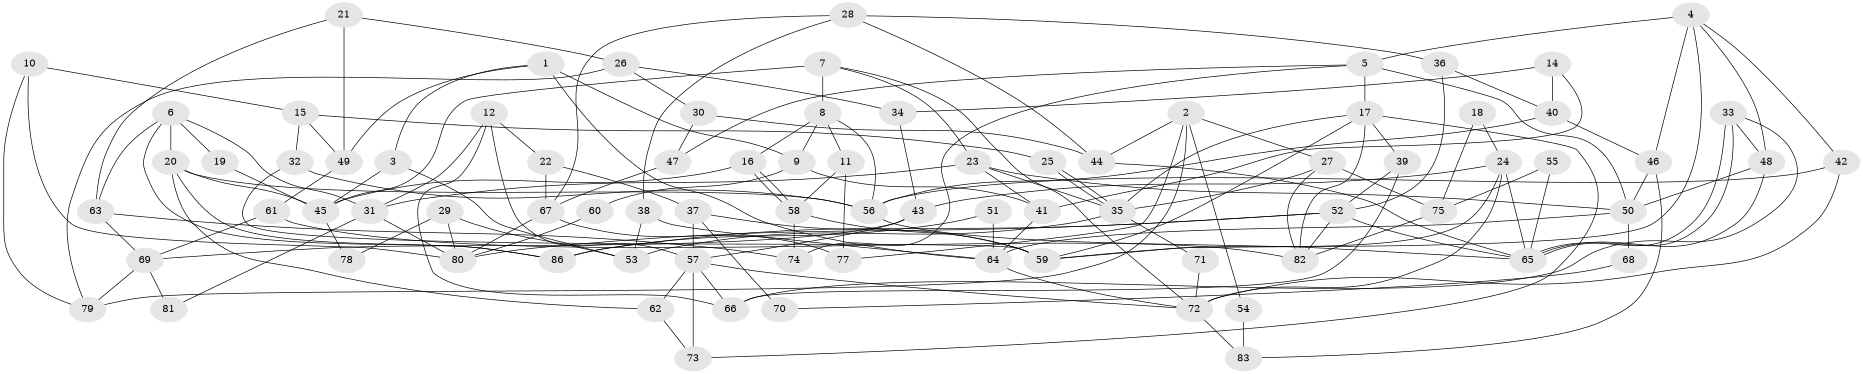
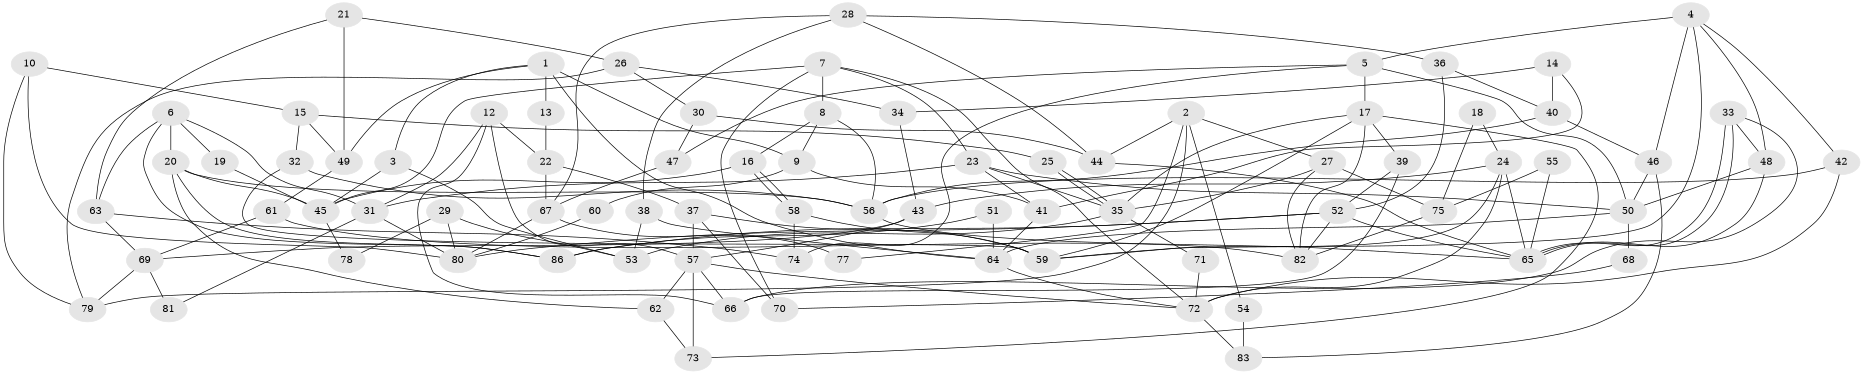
none -> (546, 113)
(846, 162) -> none
none -> (721, 164)
